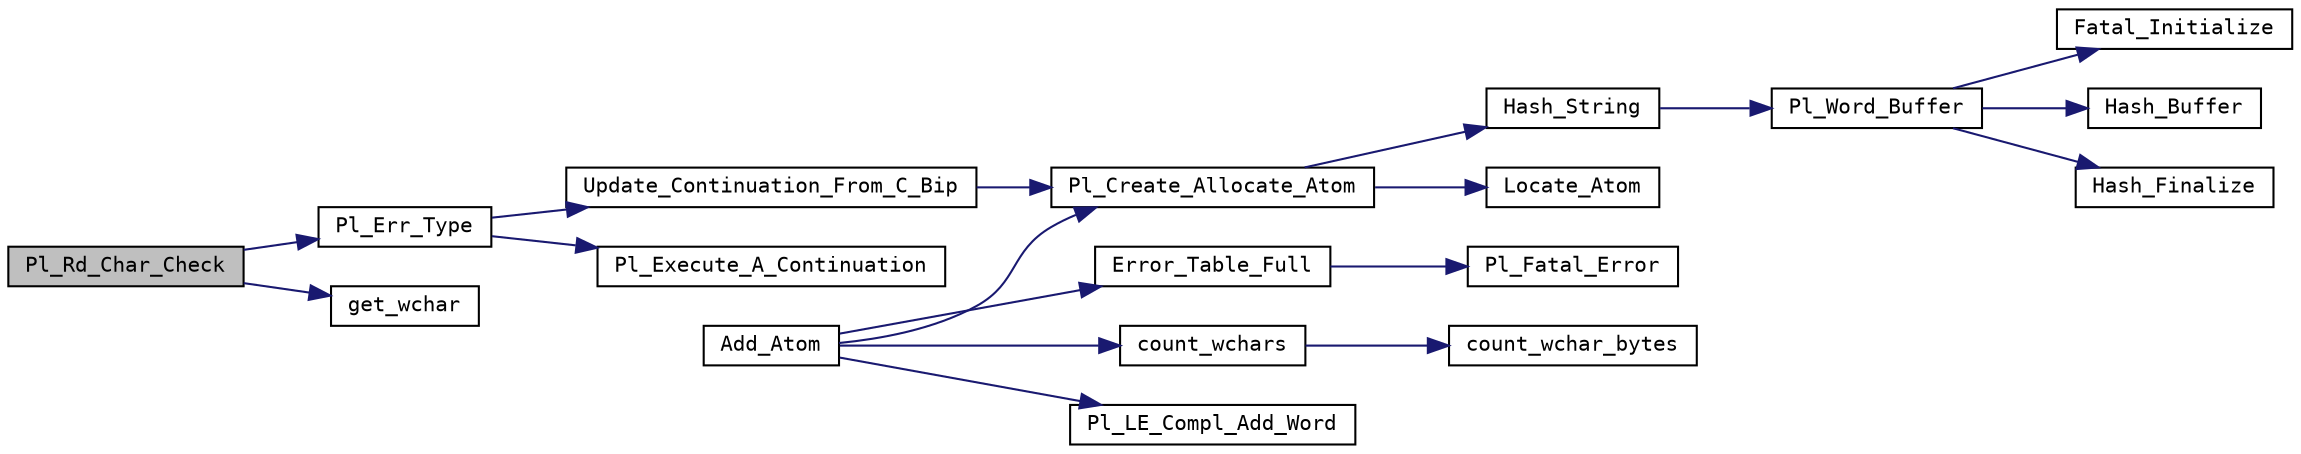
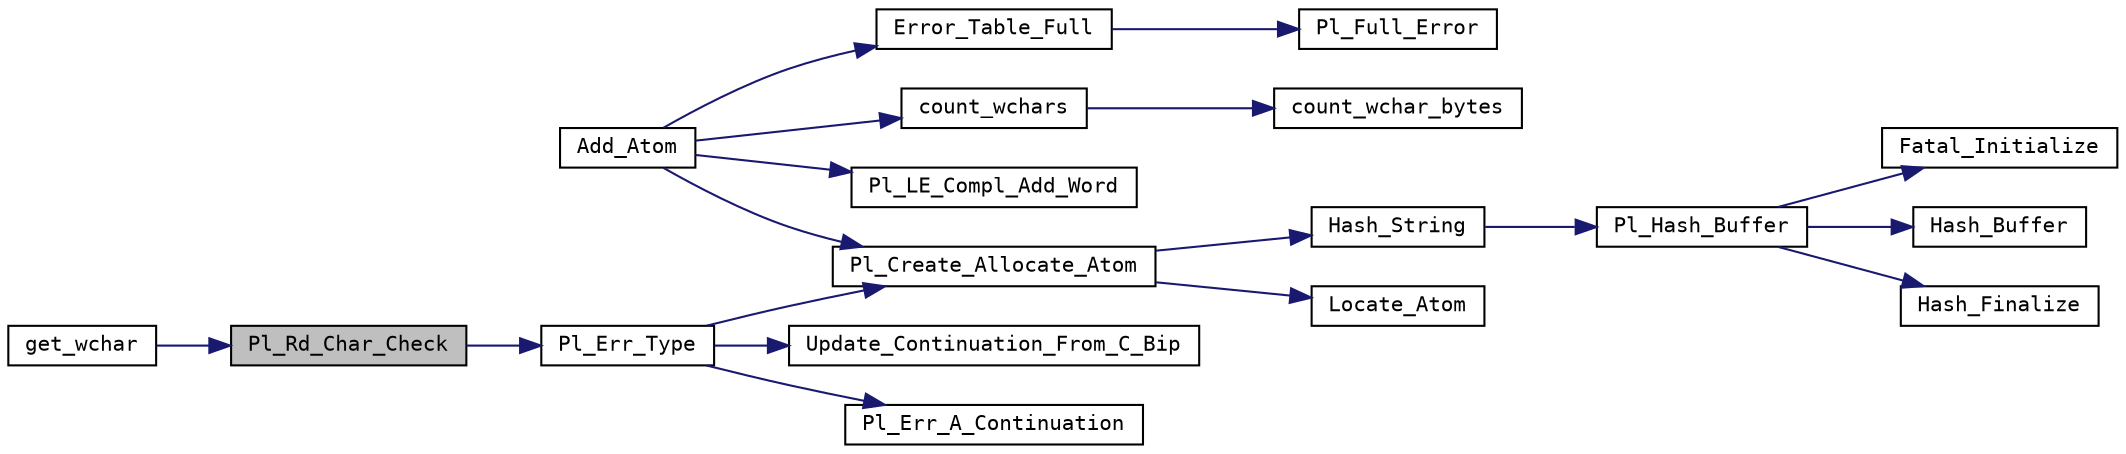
(1877, 108) -> (1702, 227)
(1003, 187) -> (785, 307)
(771, 266) -> (994, 425)
(1573, 266) -> (1398, 29)
(276, 288) -> (183, 346)
